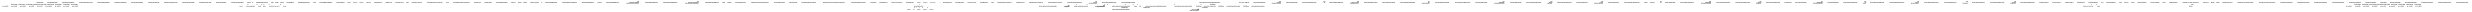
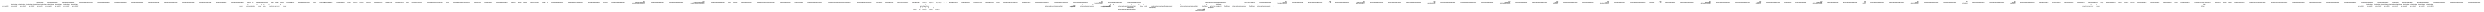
none -> (544, 3)
(1646, 3) -> none
none -> (2167, 3)
